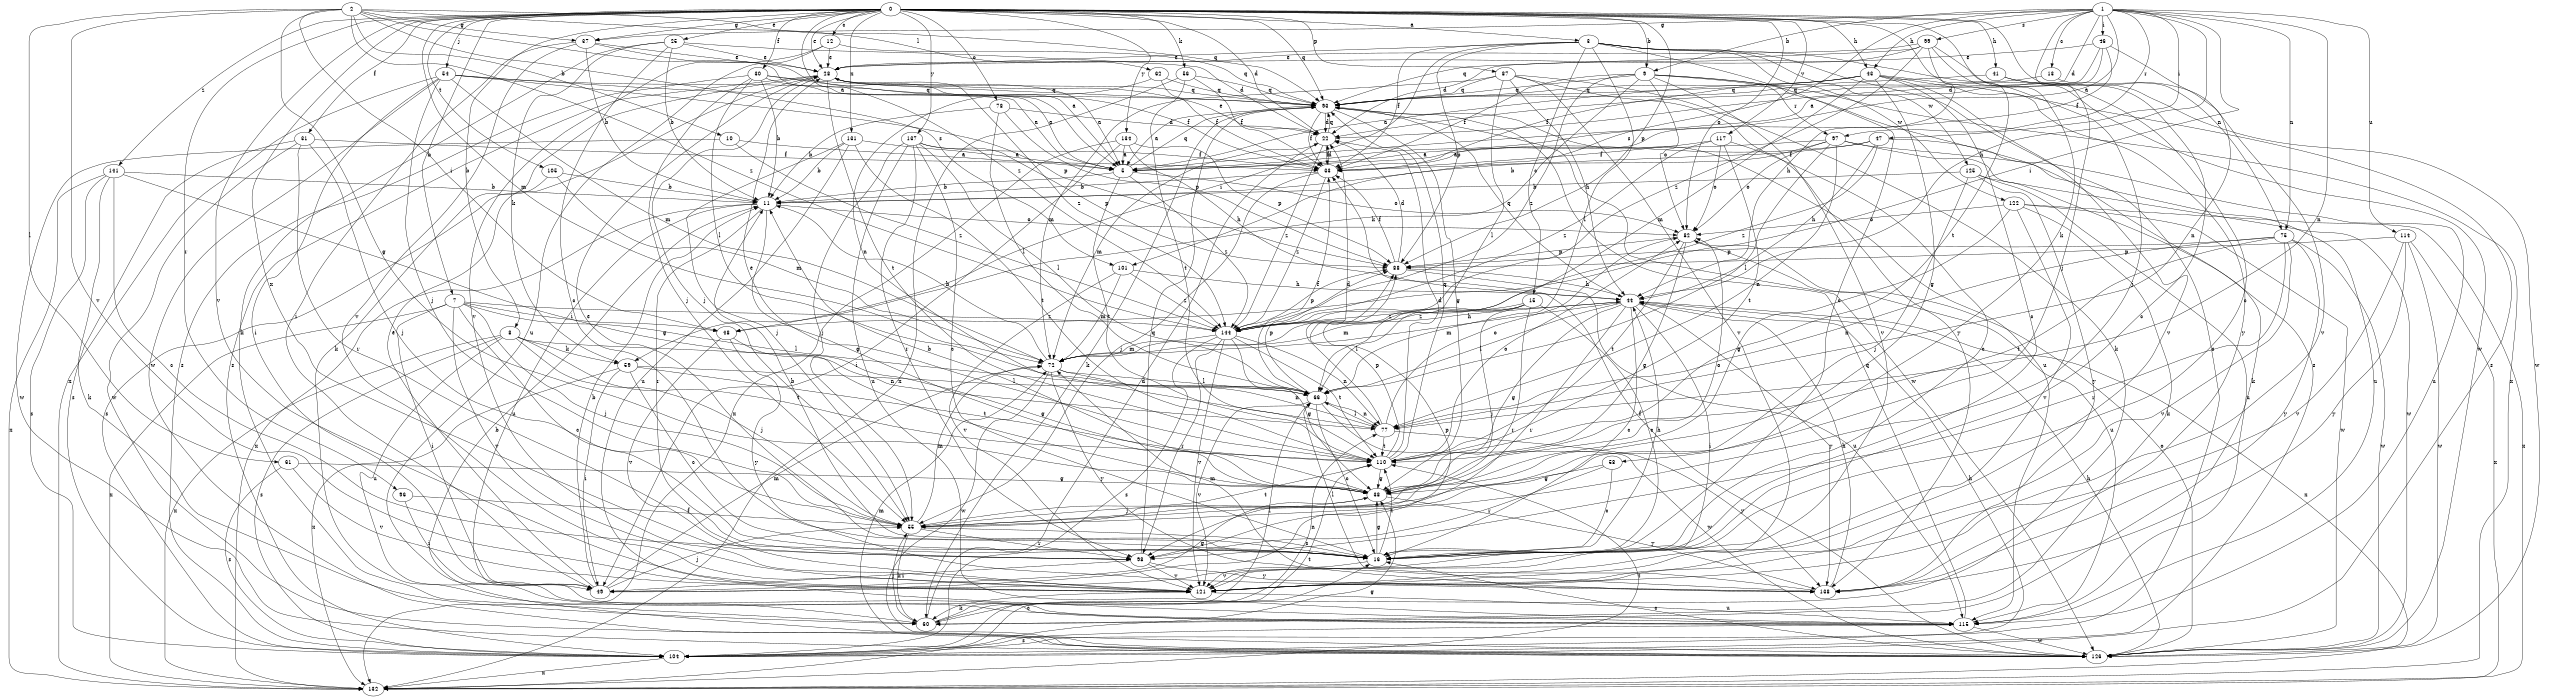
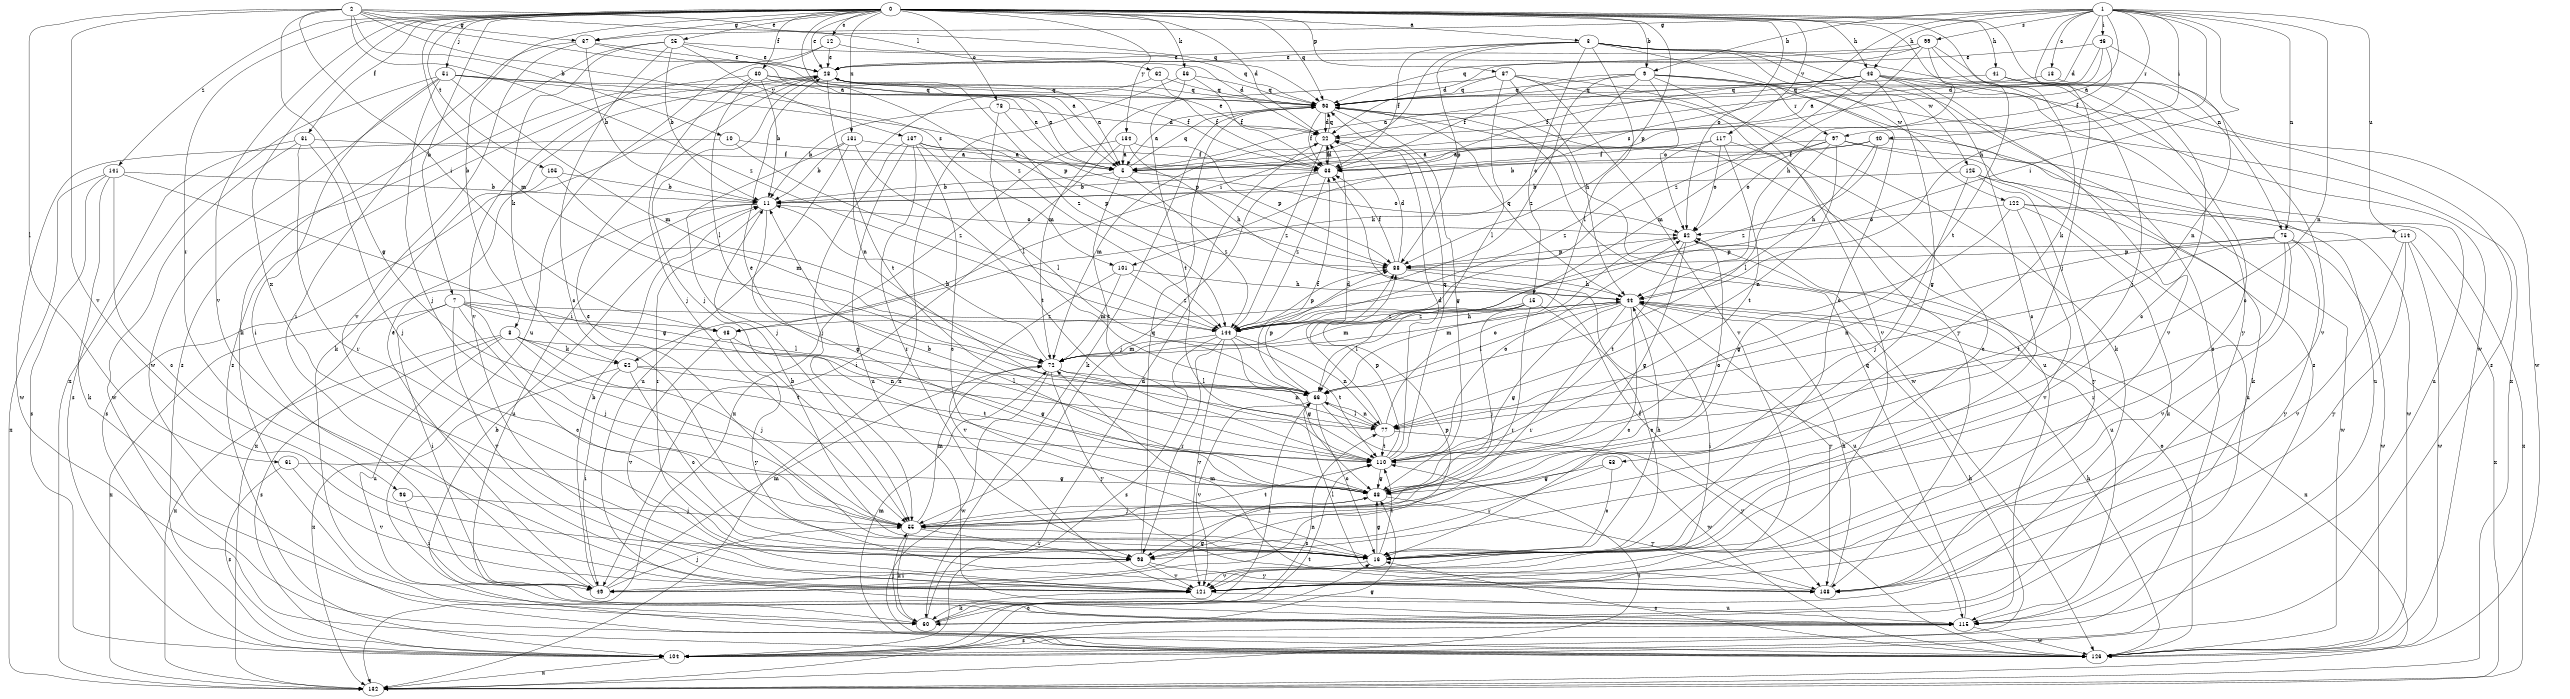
(931, 68) -> (787, 98)
(446, 74) -> (446, 74)
(1879, 139) -> (1879, 139)
(628, 366) -> (628, 366)
(688, 511) -> (688, 511)
